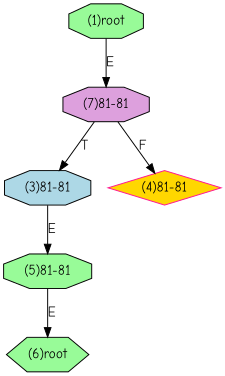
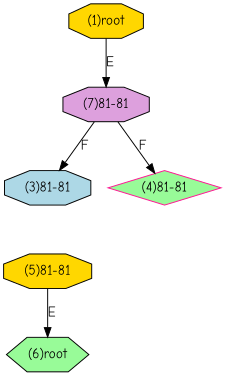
(106, 21) -> (106, 21)
(85, 146) -> (85, 146)
(165, 188) -> (165, 188)
(48, 225) -> none
(48, 271) -> (48, 271)
